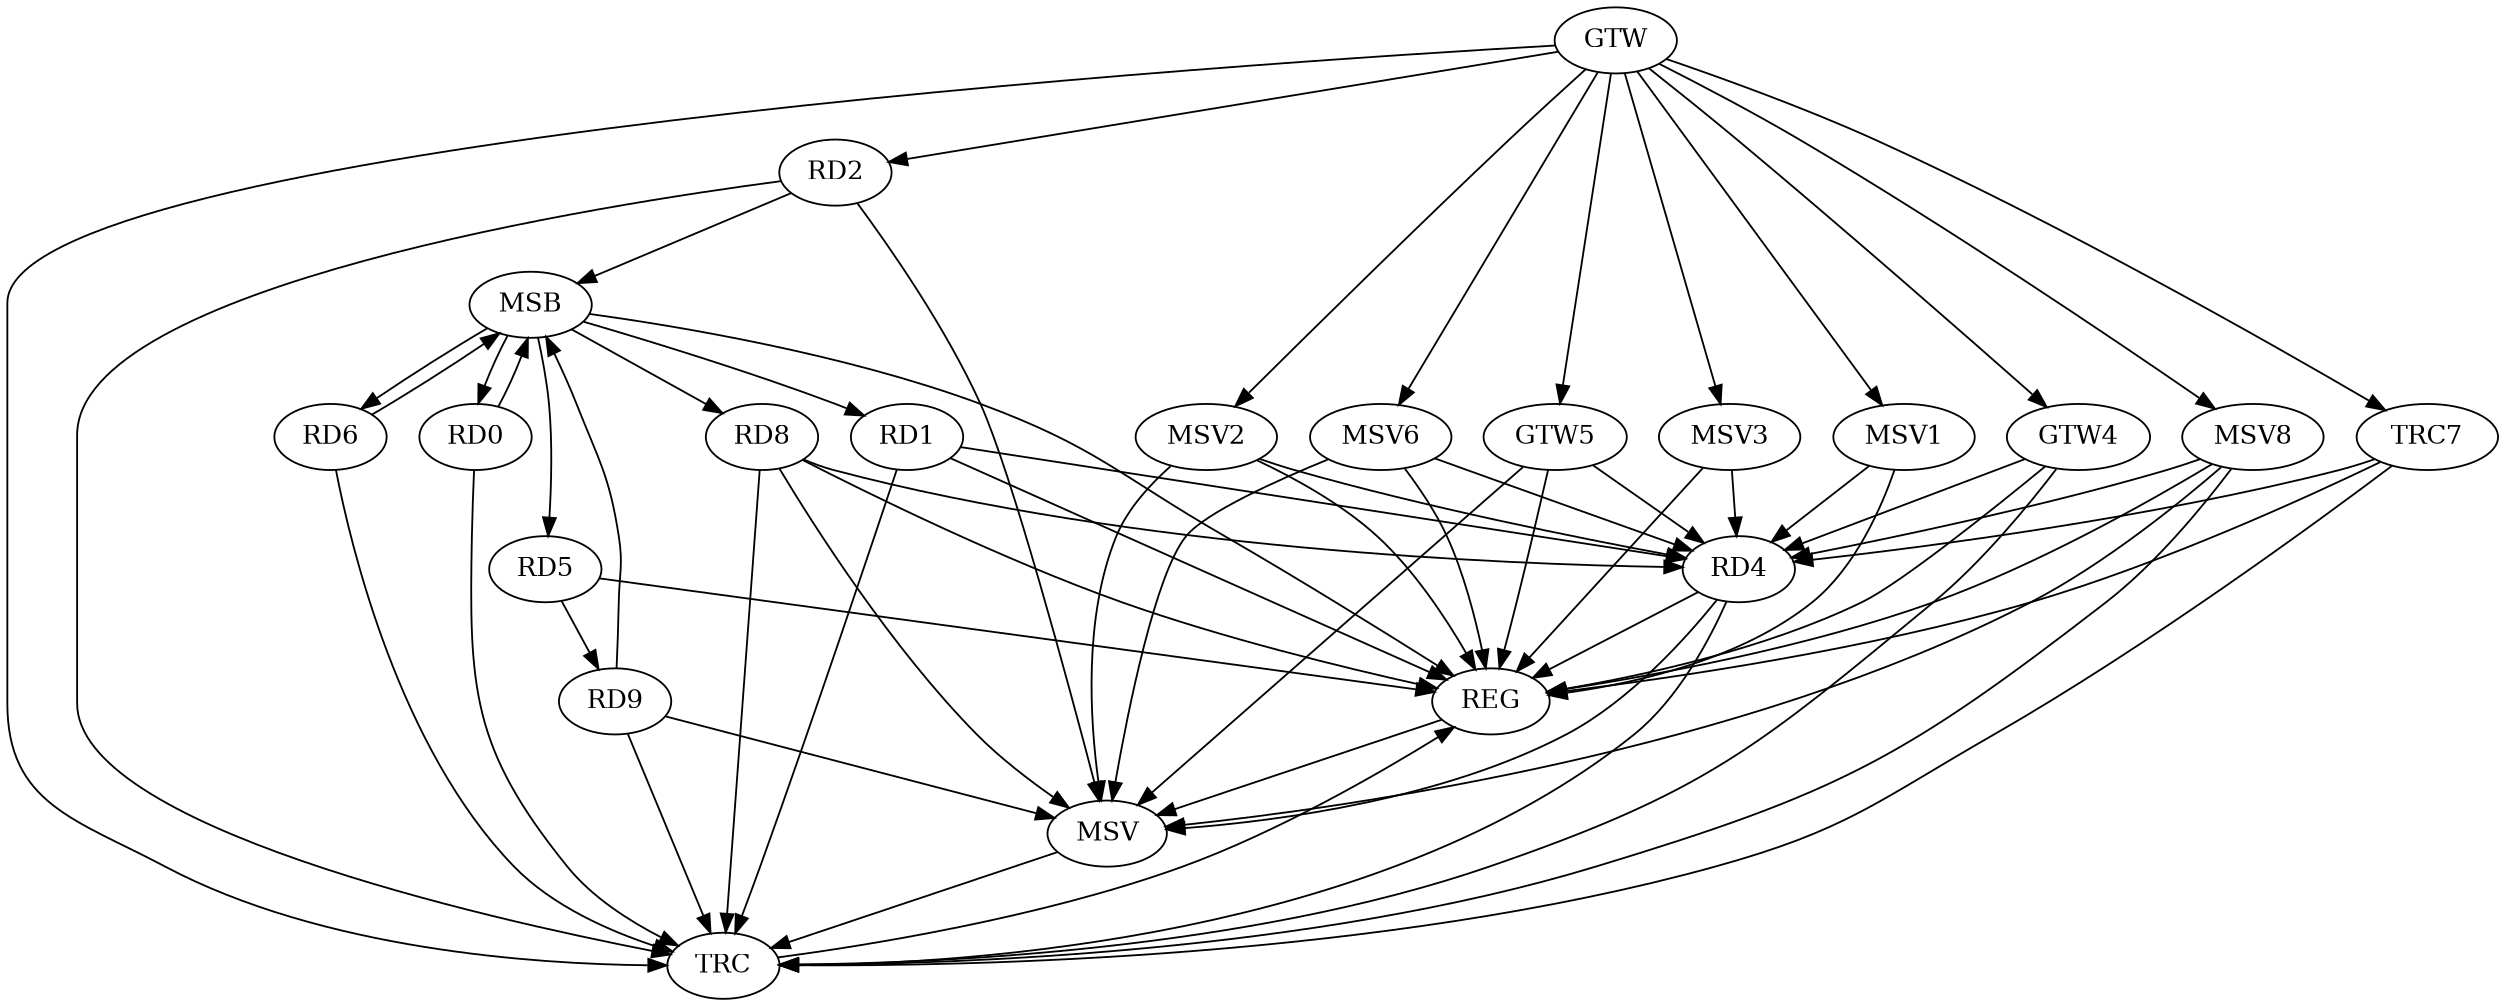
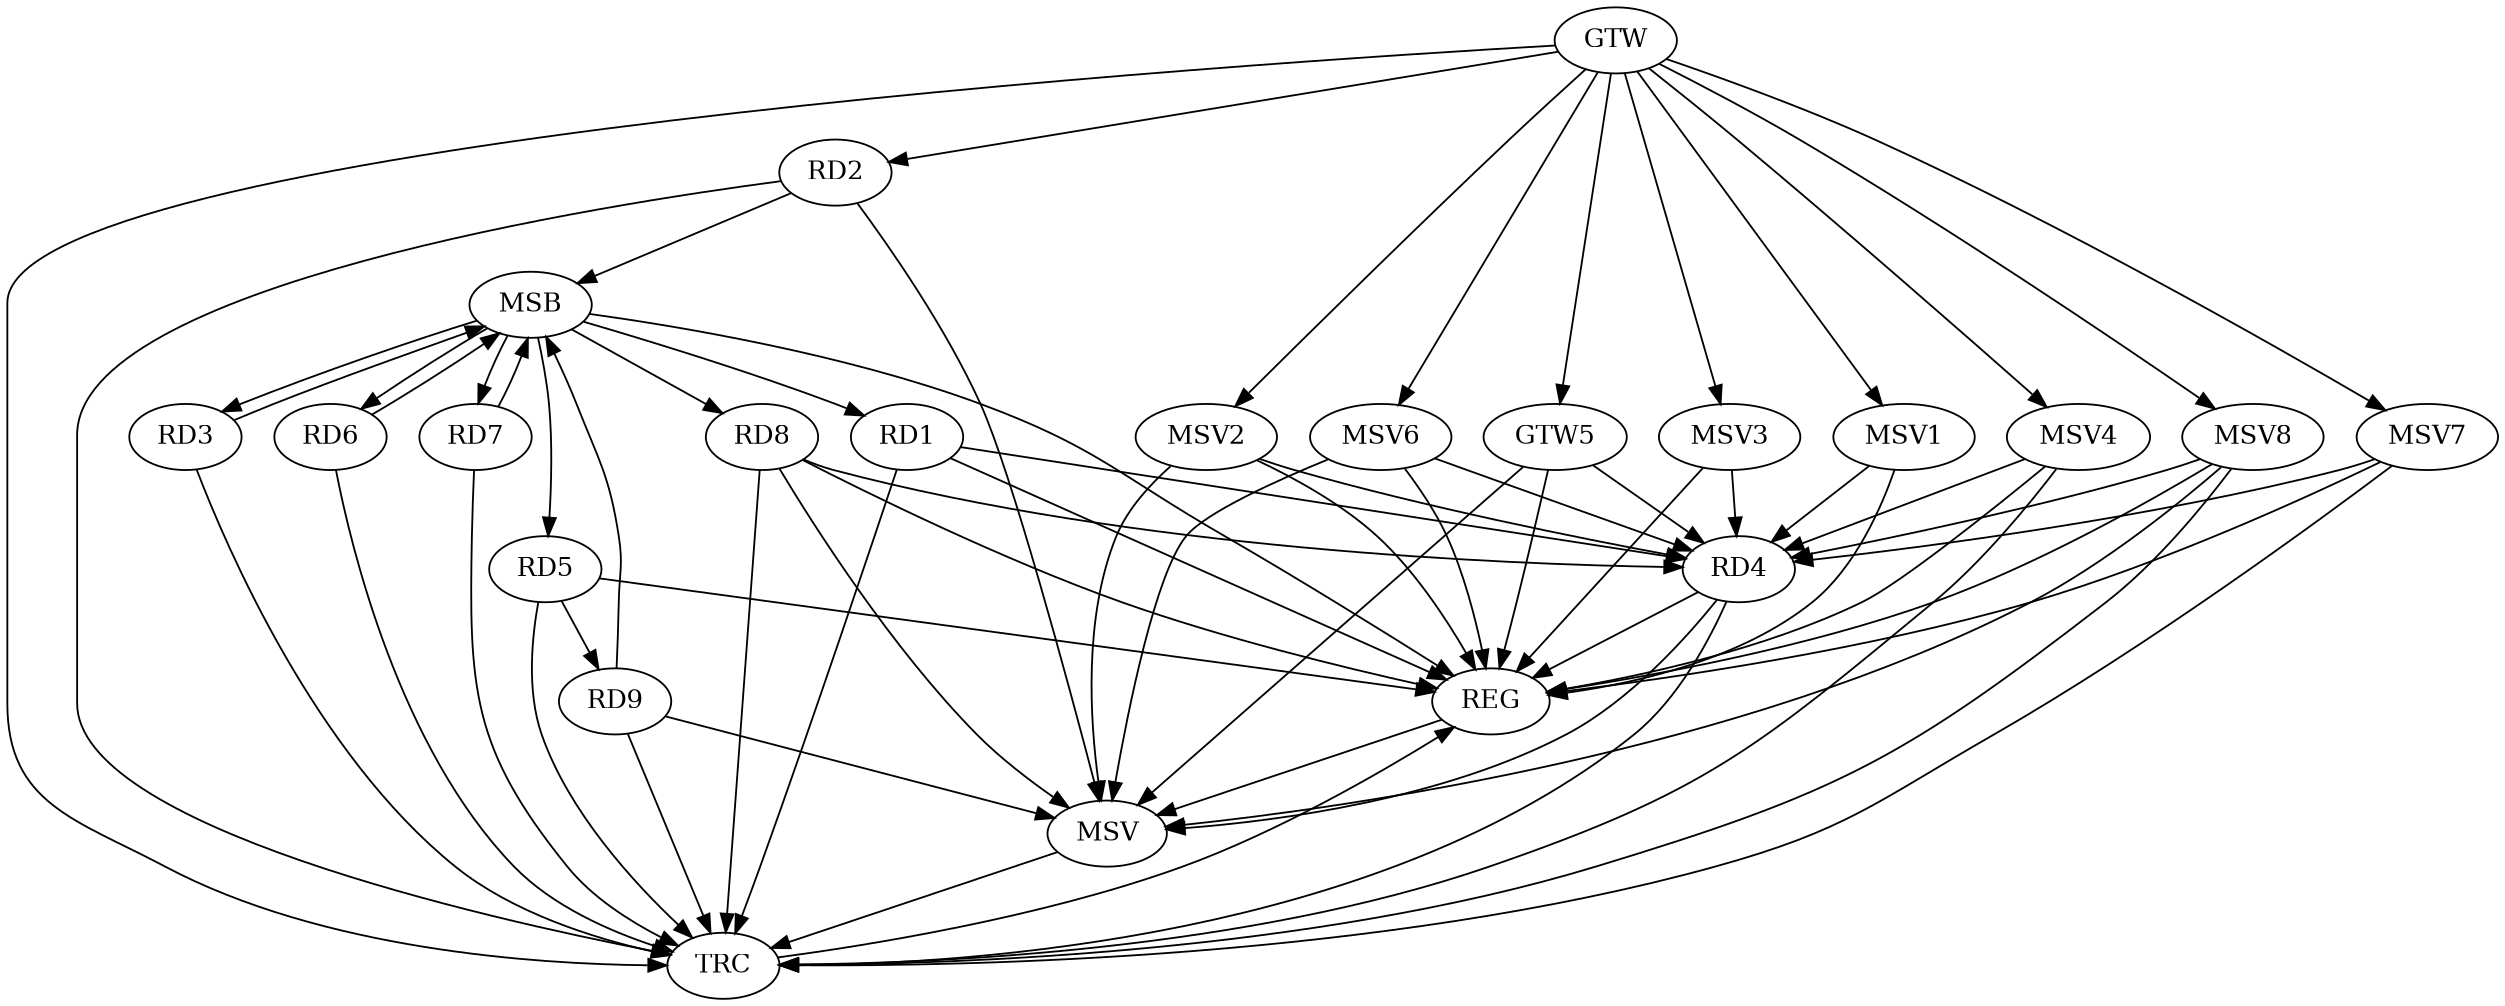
none -> (185, 437)
(476, 437) -> (476, 437)
(2078, 437) -> (2078, 437)
(2427, 437) -> (2427, 437)
none -> (563, 781)
